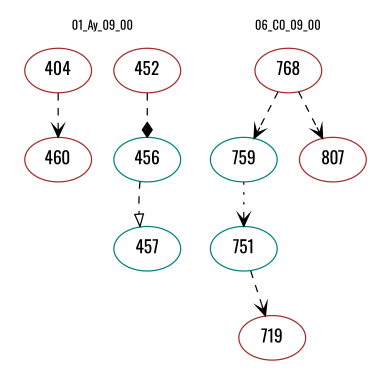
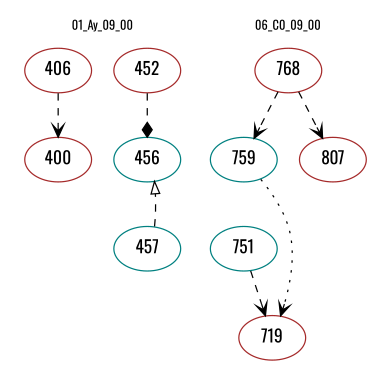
(58, 71) -> (58, 71)
(58, 160) -> (58, 160)
(139, 198) -> (156, 210)
(244, 198) -> (291, 238)
